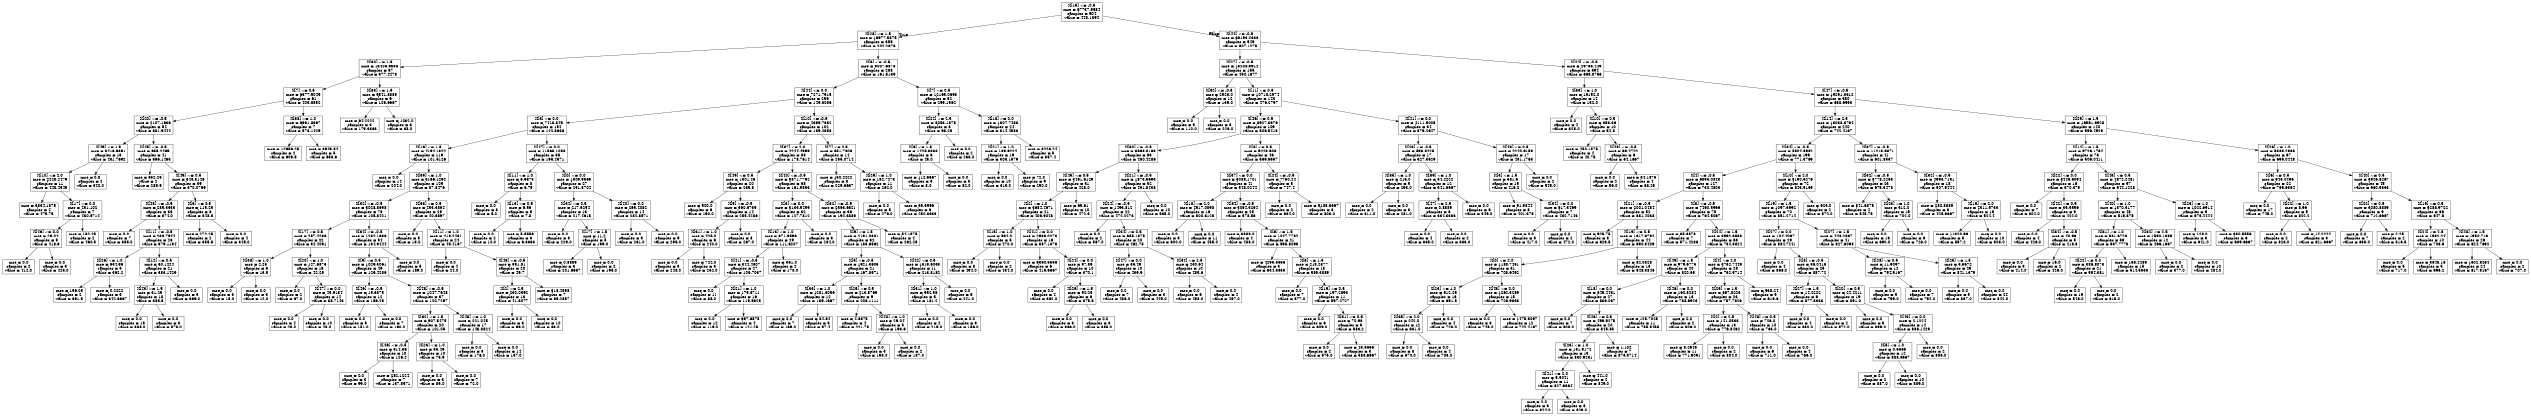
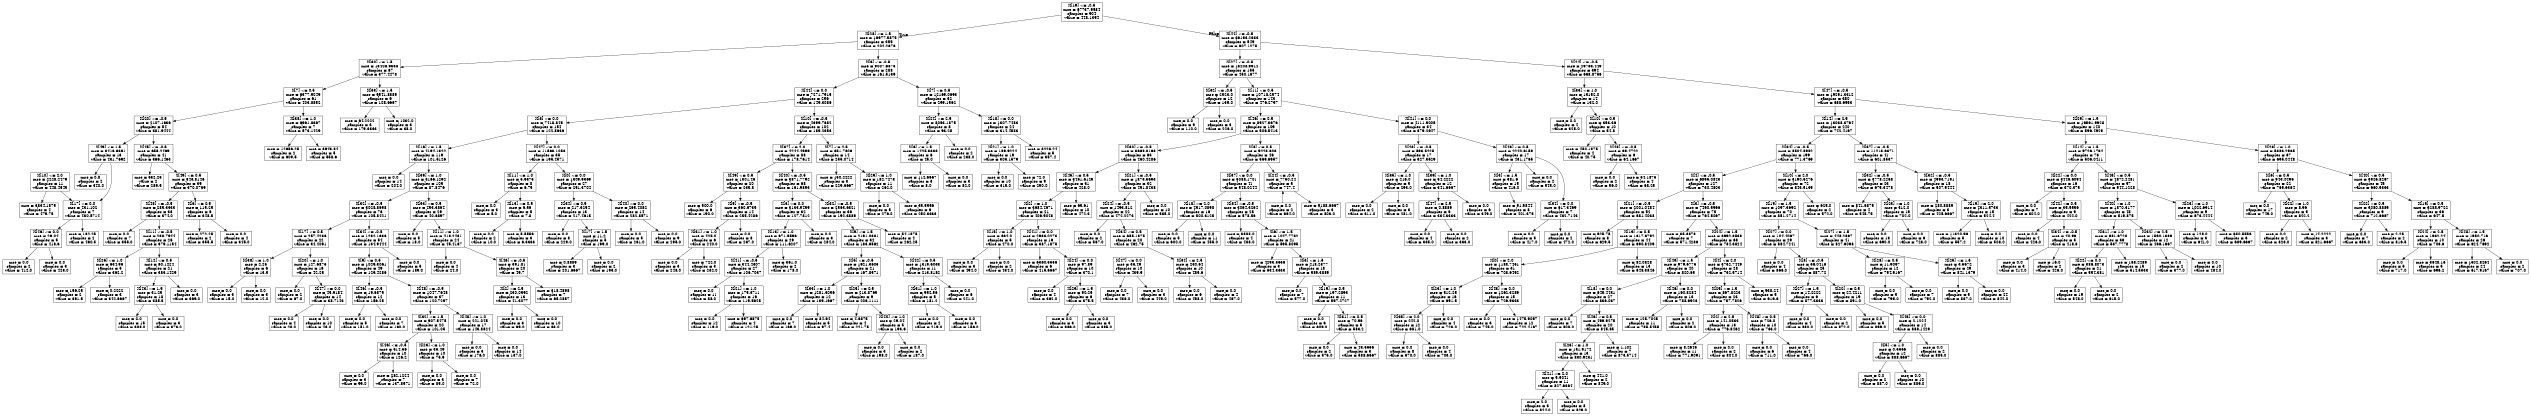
(80, 167) -> (111, 182)
(1531, 195) -> (1559, 171)
(1279, 196) -> (1283, 198)
(1129, 251) -> none
